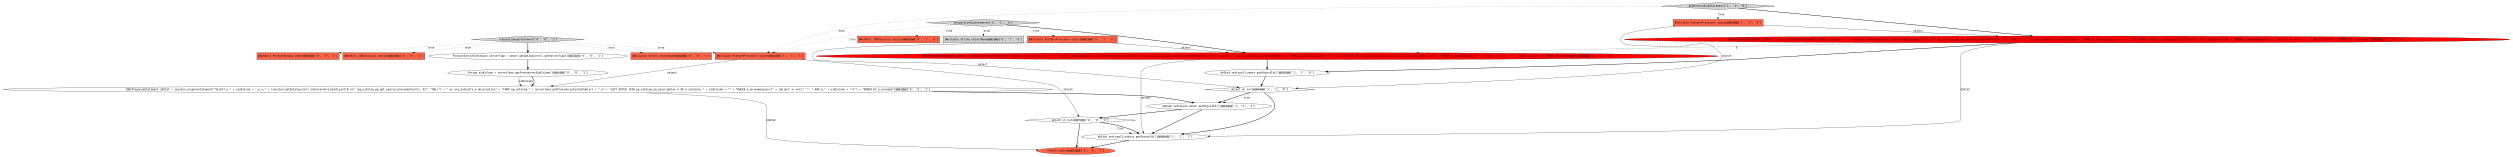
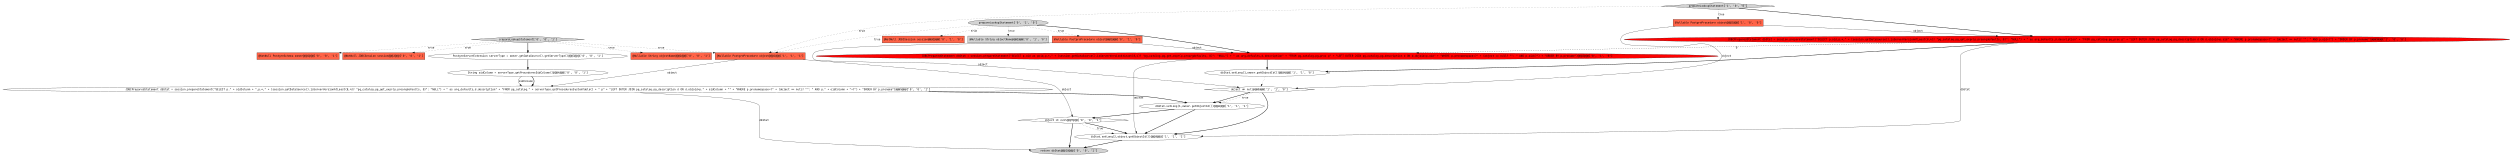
(983, 23) -> (1008, 23)
(1264, 80) -> (1264, 80)
(1076, 151) -> (1069, 151)
